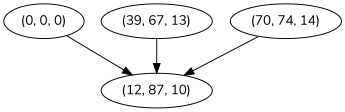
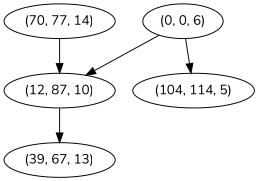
(44, 21) -> (183, 21)
(286, 21) -> (60, 21)
(157, 51) -> (60, 121)
none -> (194, 91)
